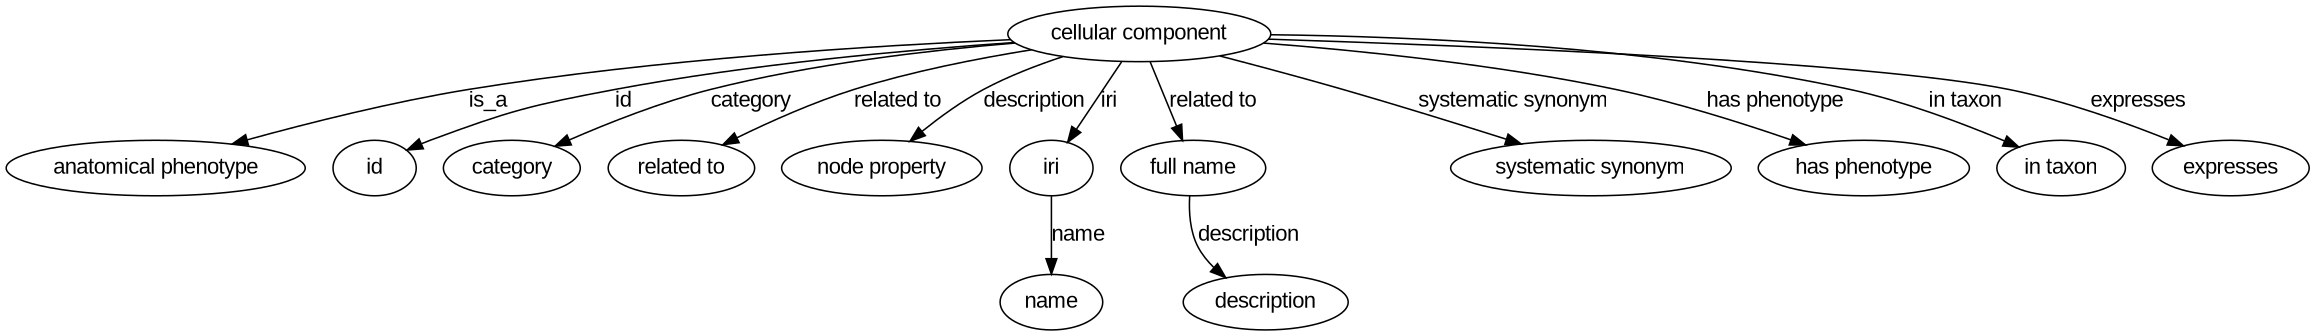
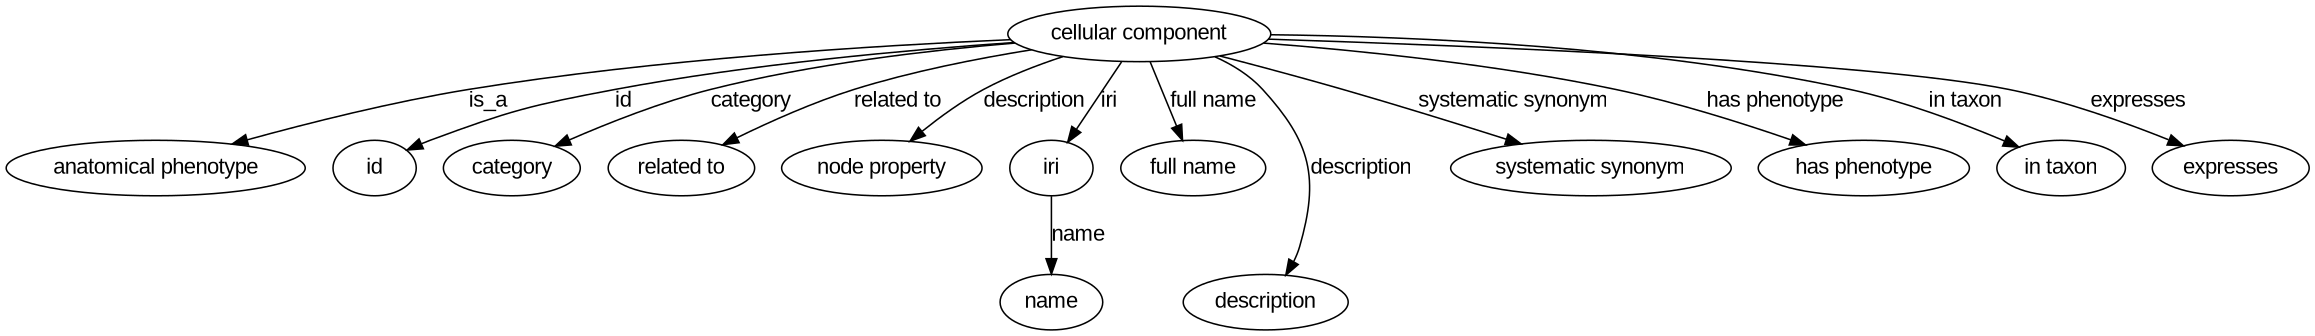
(1213, 101) -> (1213, 101)
(1193, 235) -> (1300, 142)
